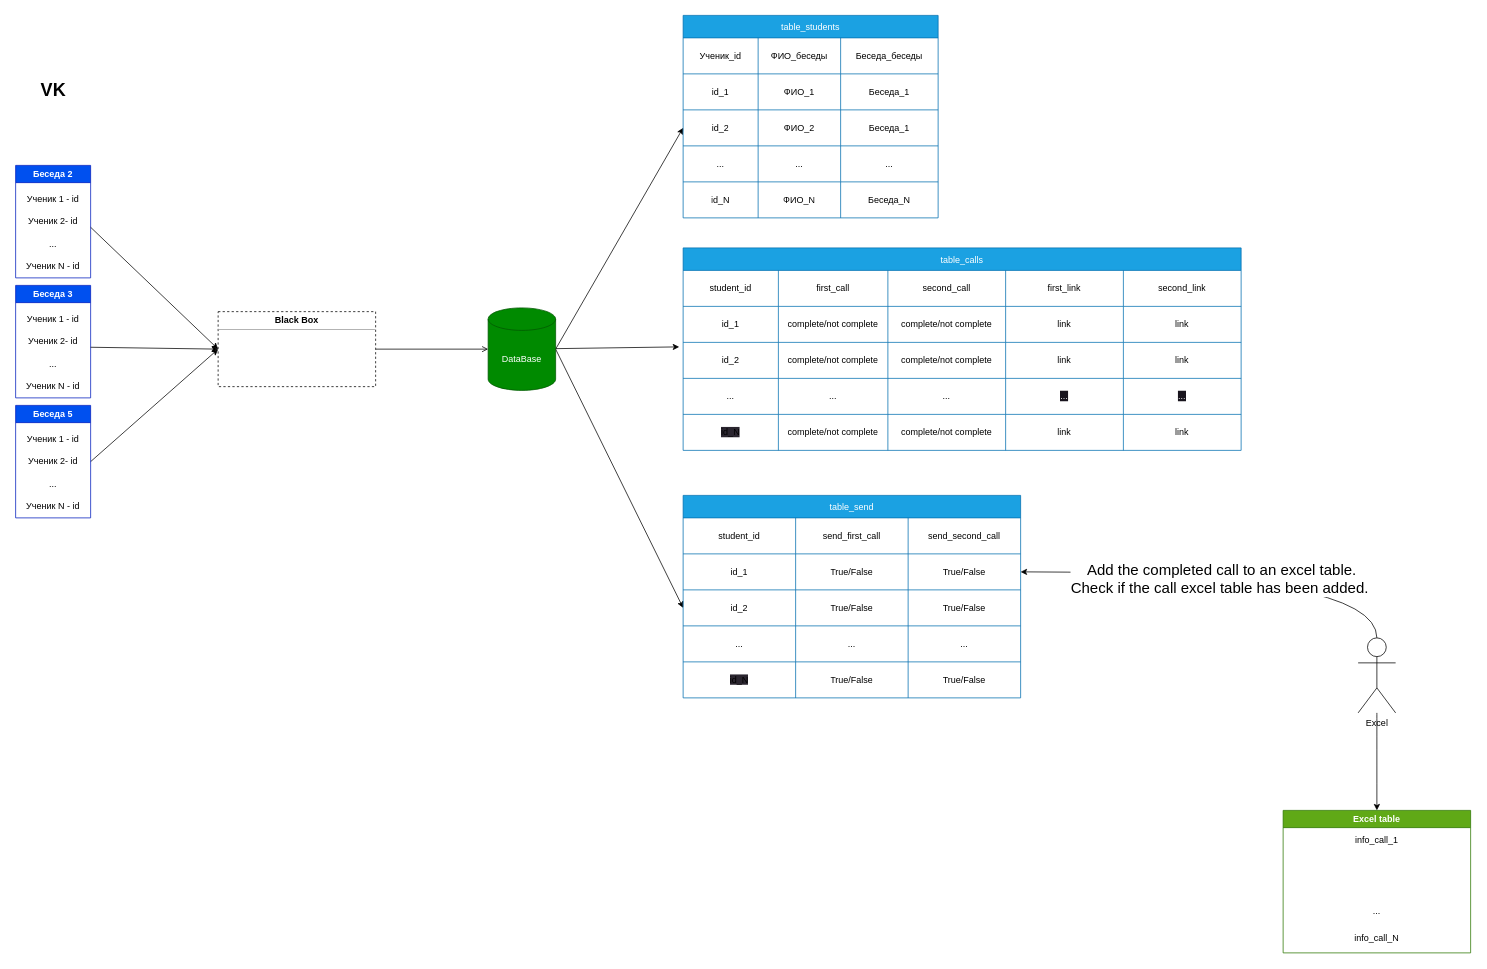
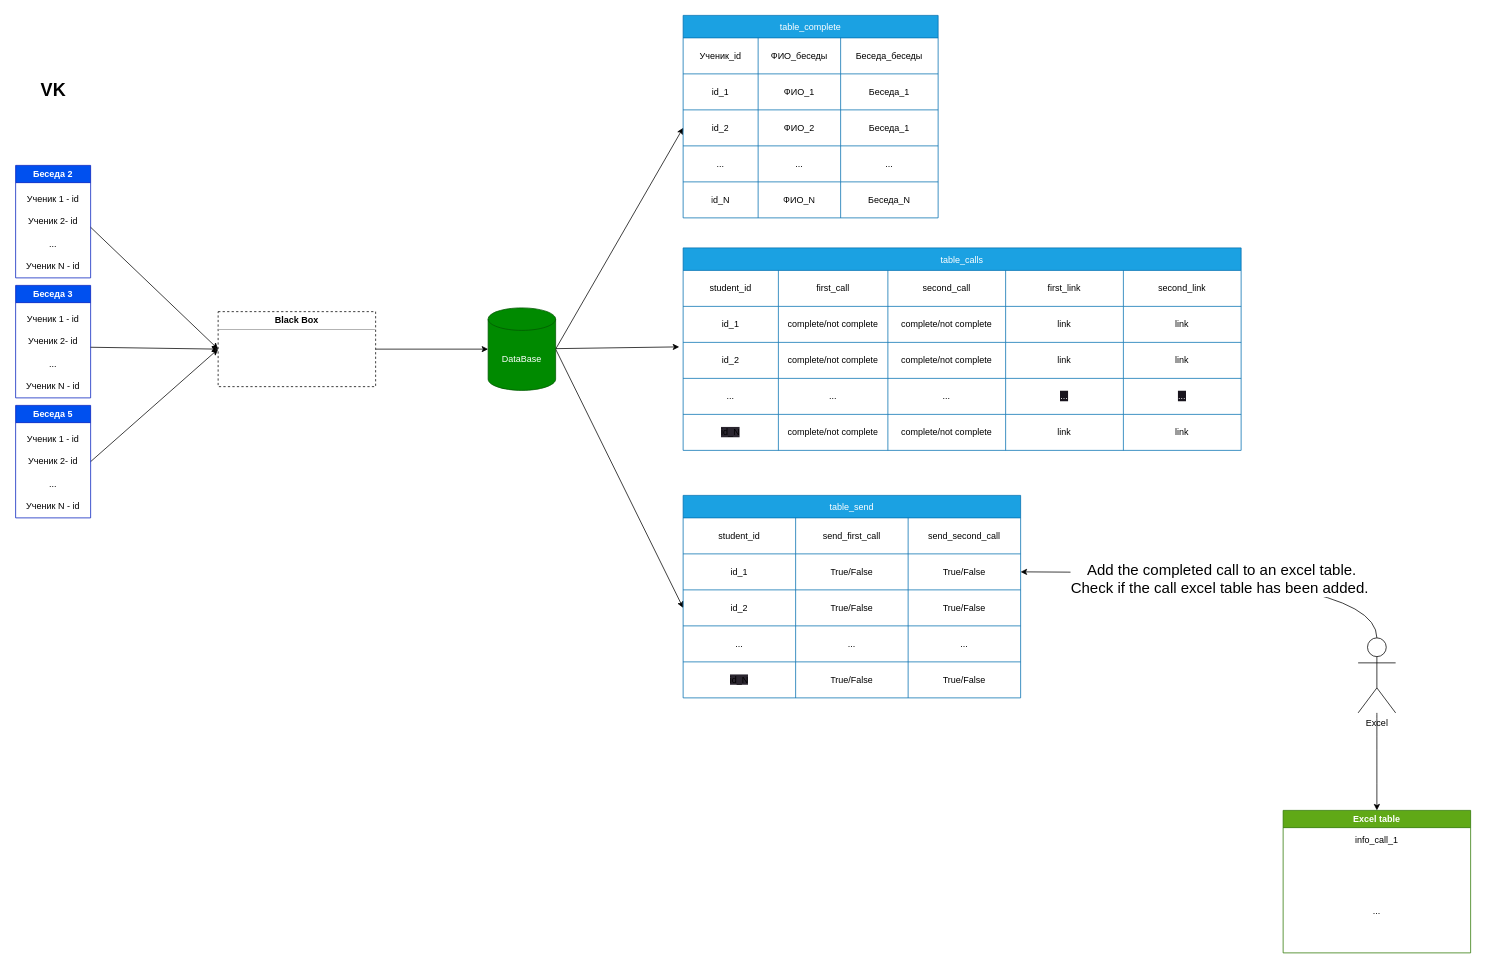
(810, 27) -> (810, 27)
(483, 349) -> (481, 349)
(1377, 938) -> none
